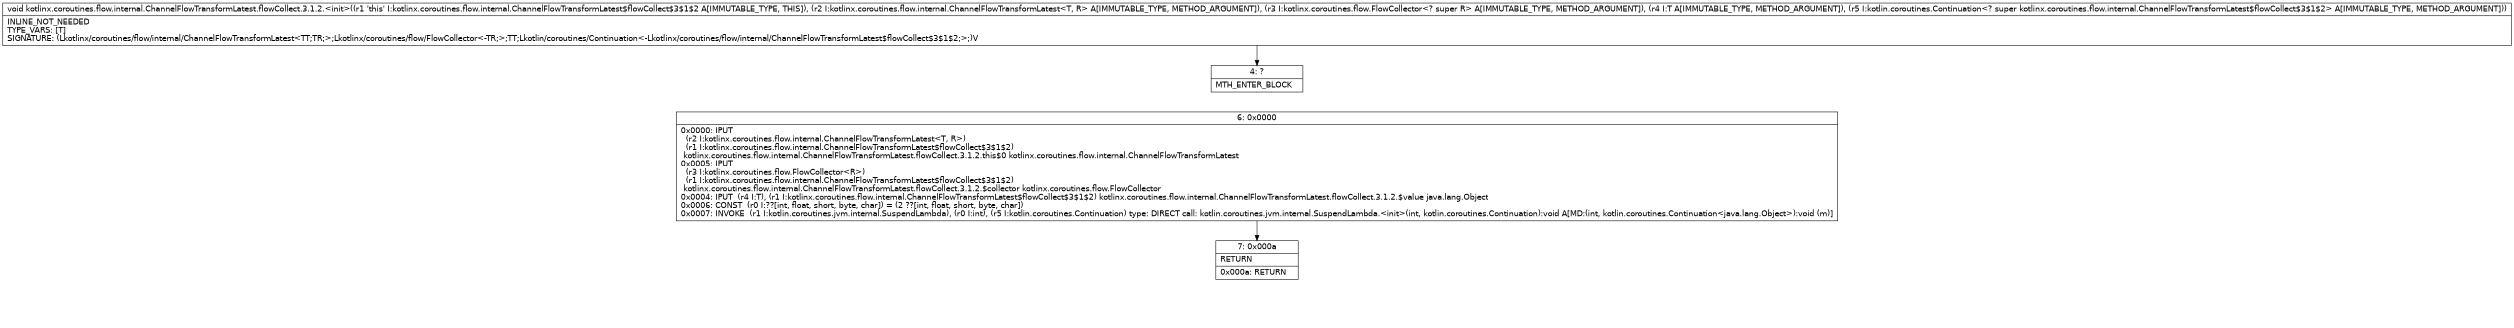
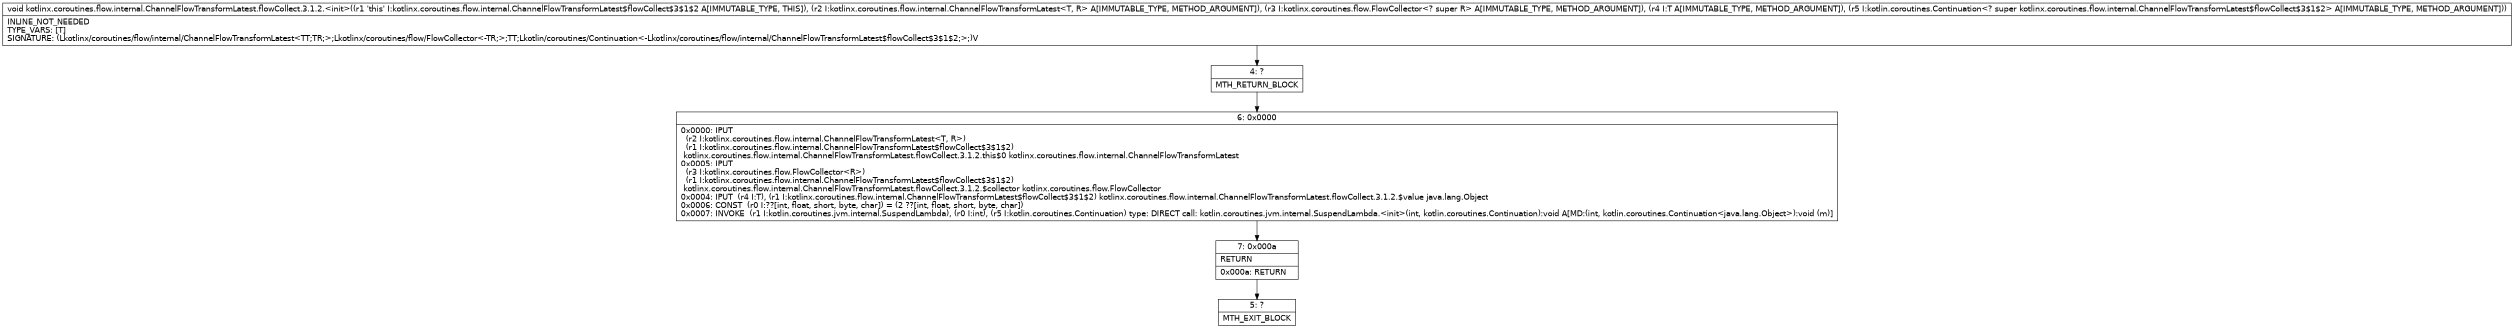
(1254, 85) -> (1257, 85)
none -> (1257, 99)
none -> (1257, 312)
